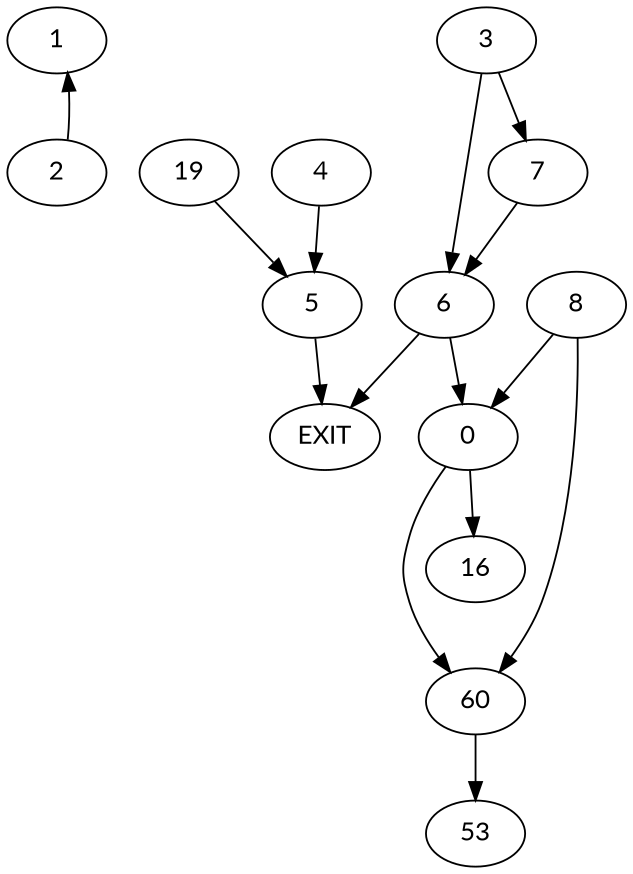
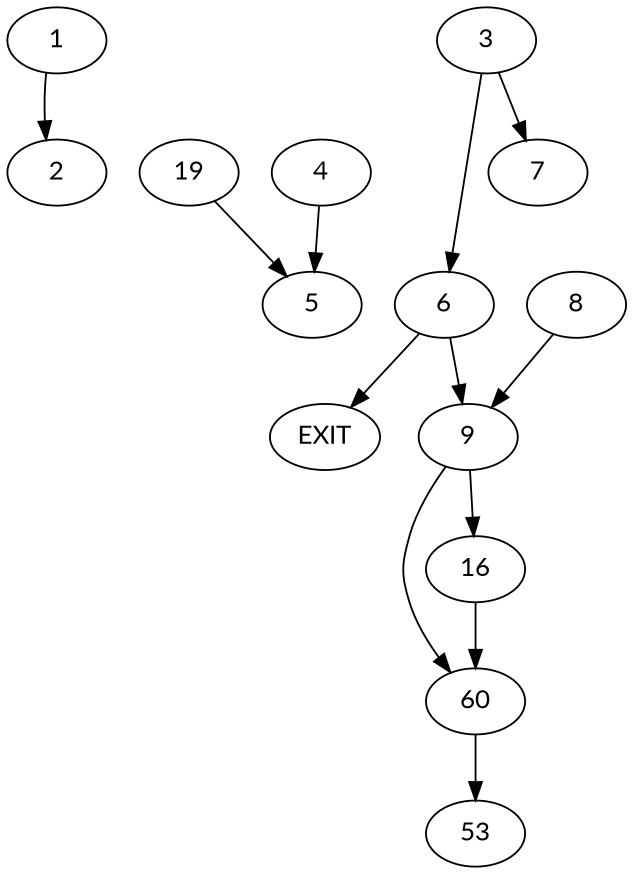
(69, 116) -> (45, 97)
(497, 231) -> none
(318, 362) -> none
(468, 437) -> (468, 437)
(567, 503) -> (476, 626)
